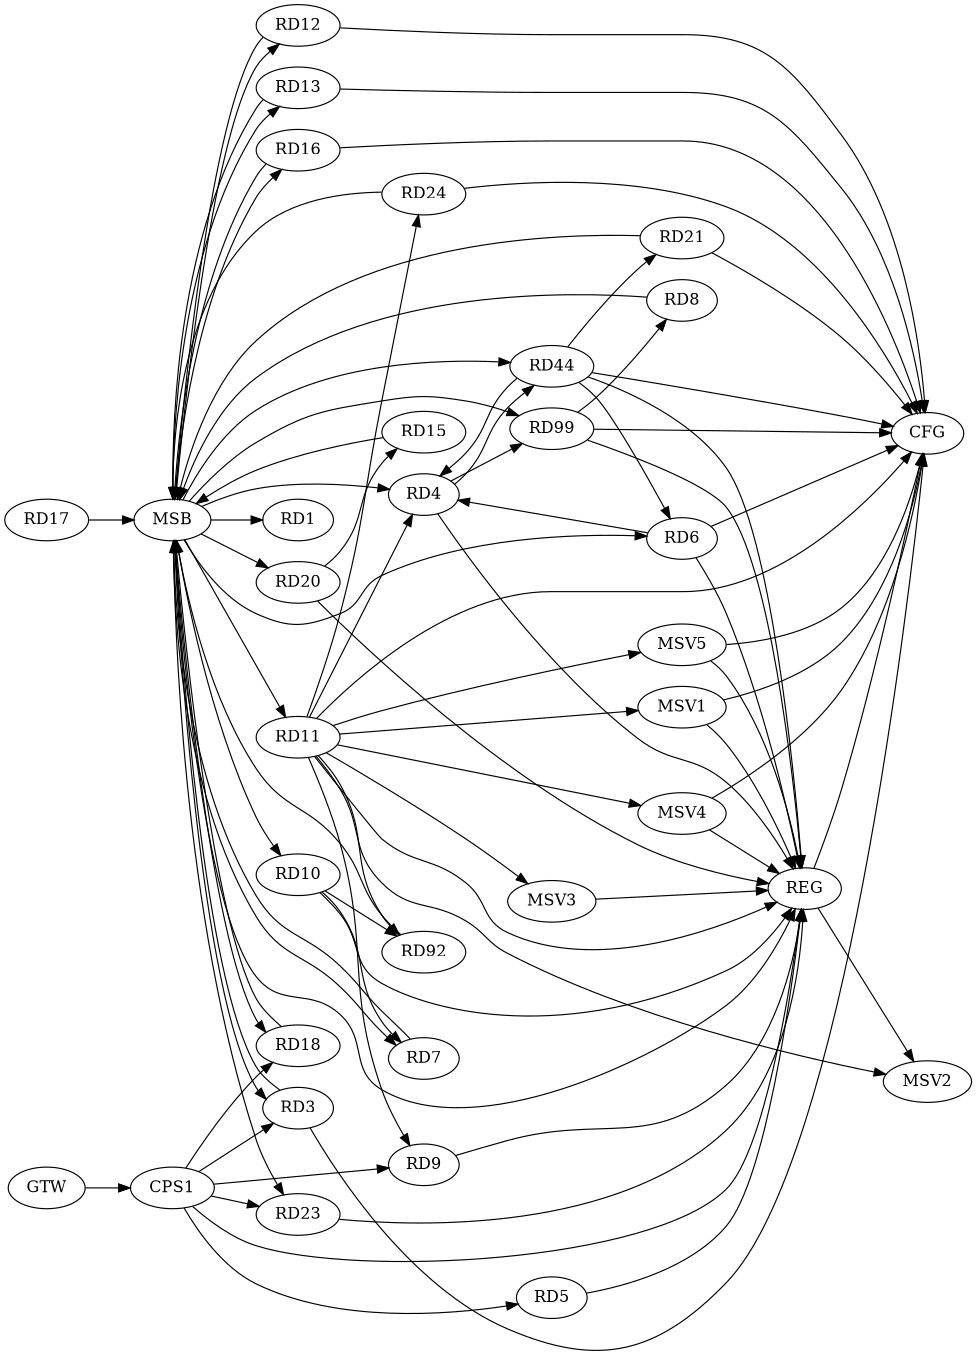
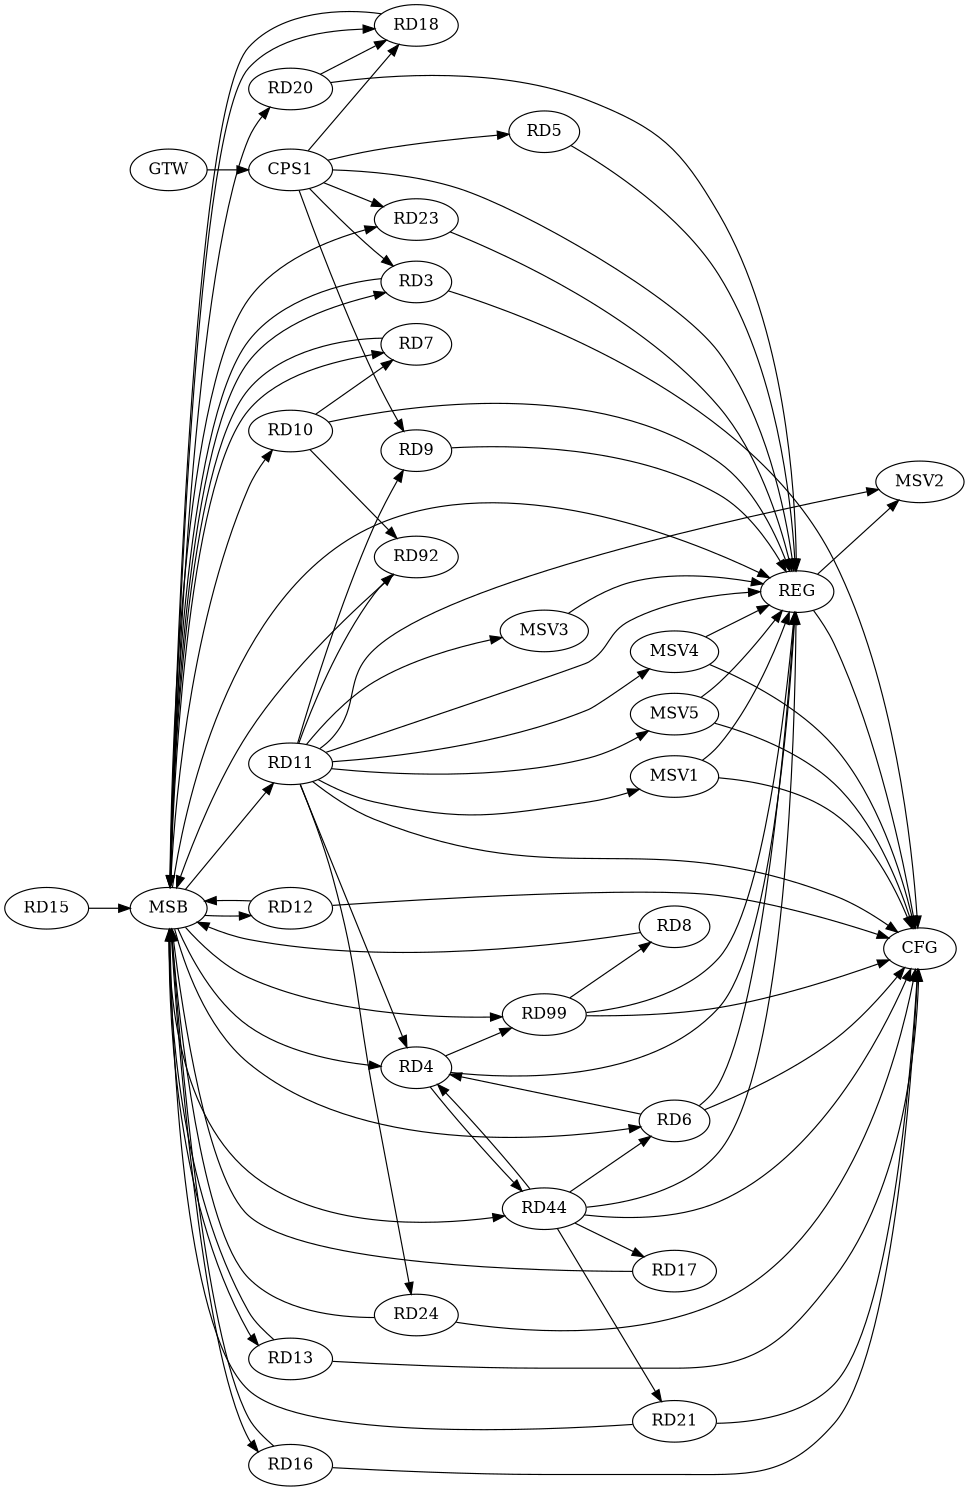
(298, 520) -> none
(351, 534) -> (348, 60)
none -> (604, 1237)
